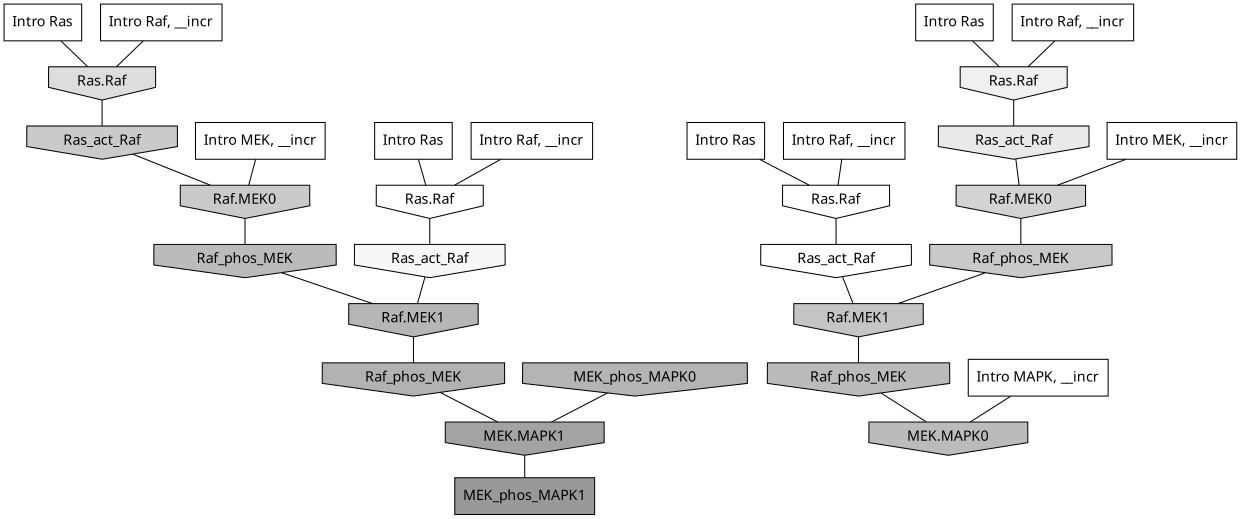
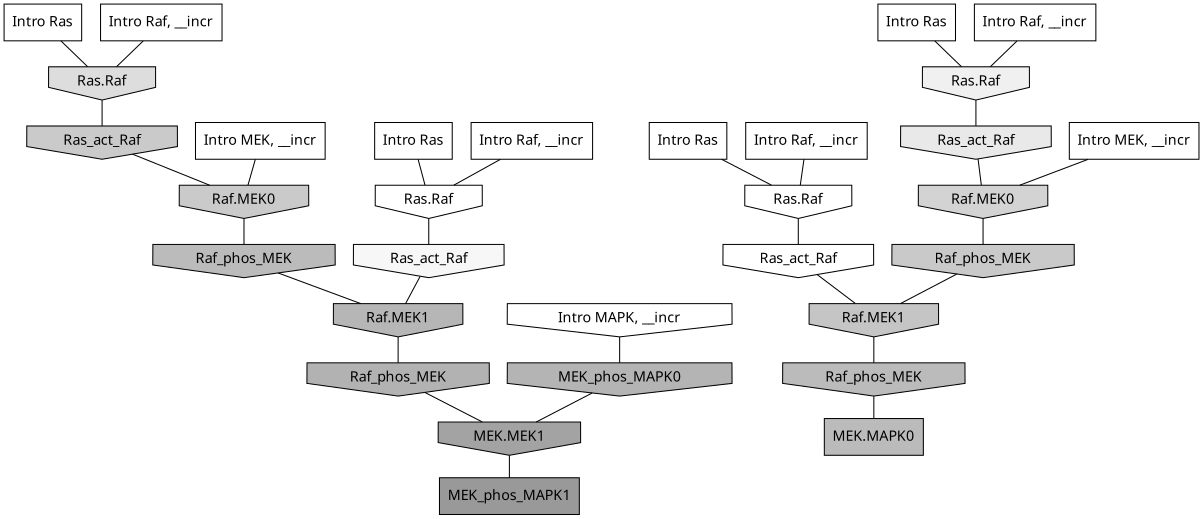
(1038, 378) -> (620, 318)
(990, 409) -> (620, 350)
(525, 437) -> (509, 437)
(948, 437) -> (874, 437)
